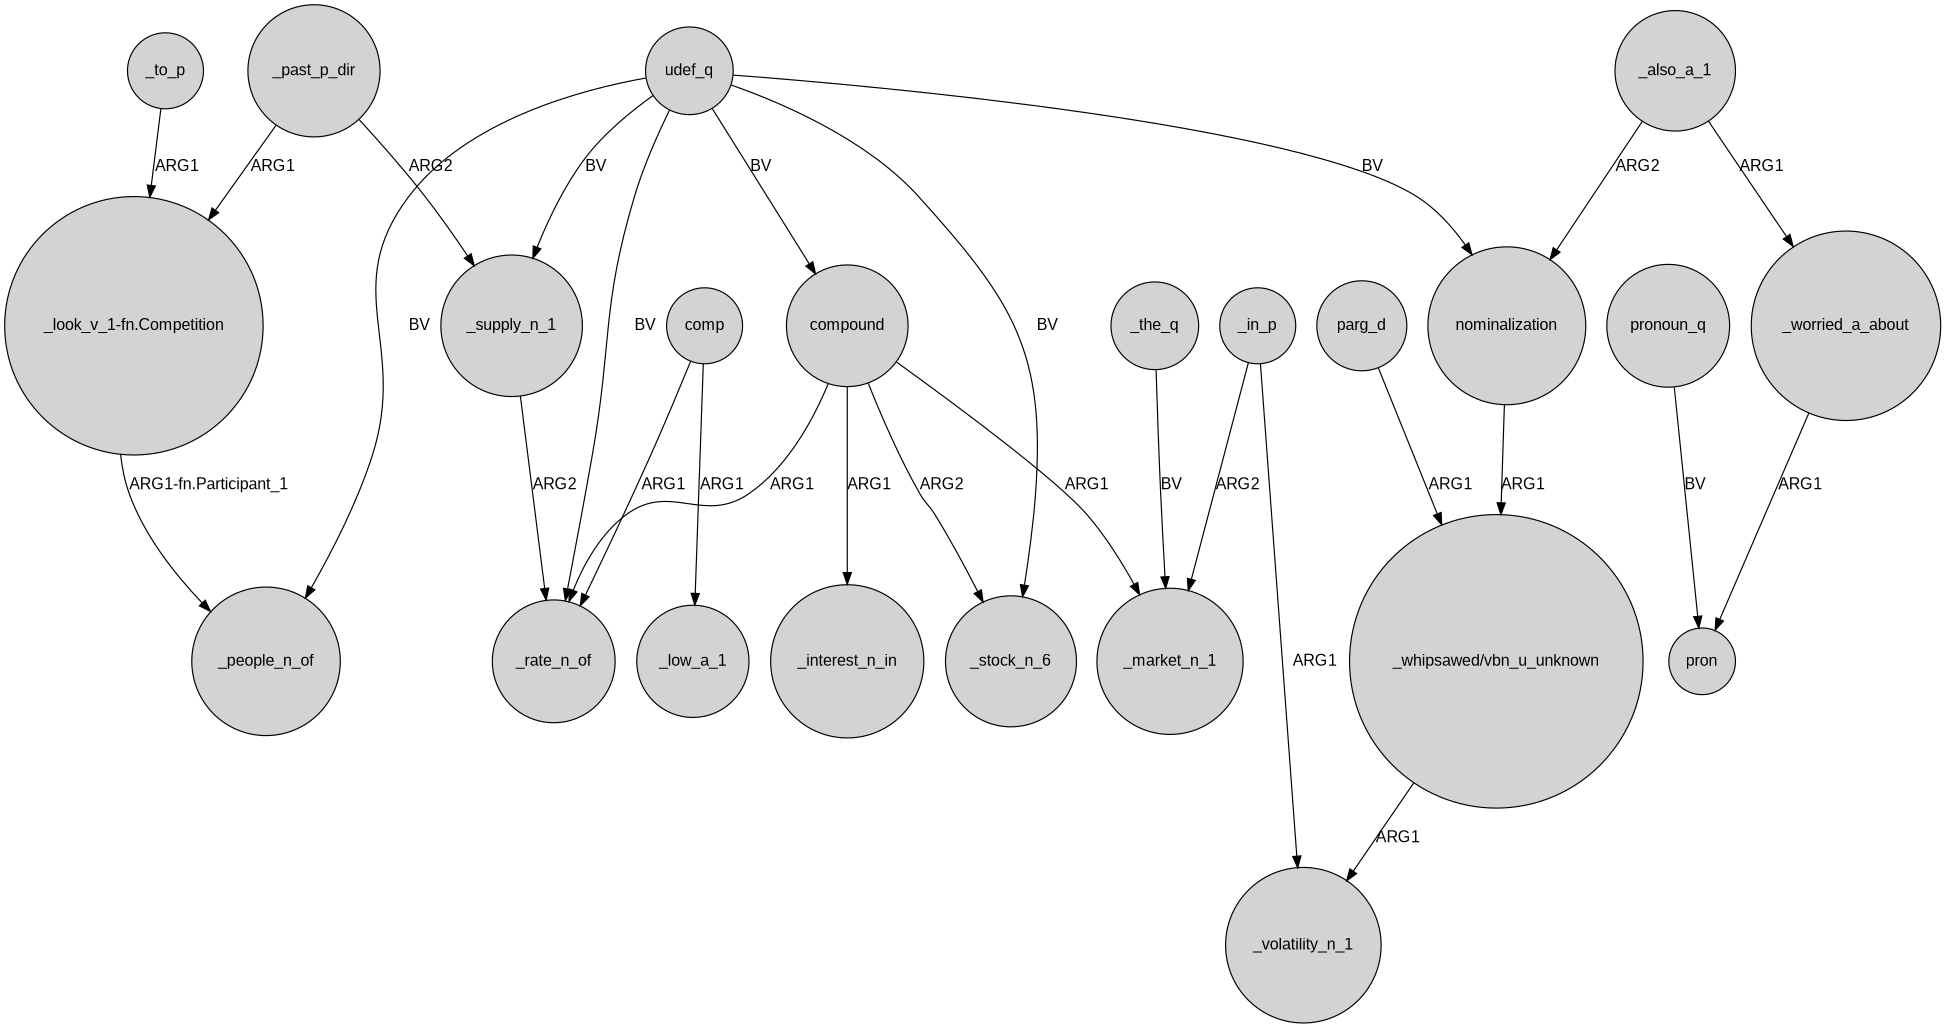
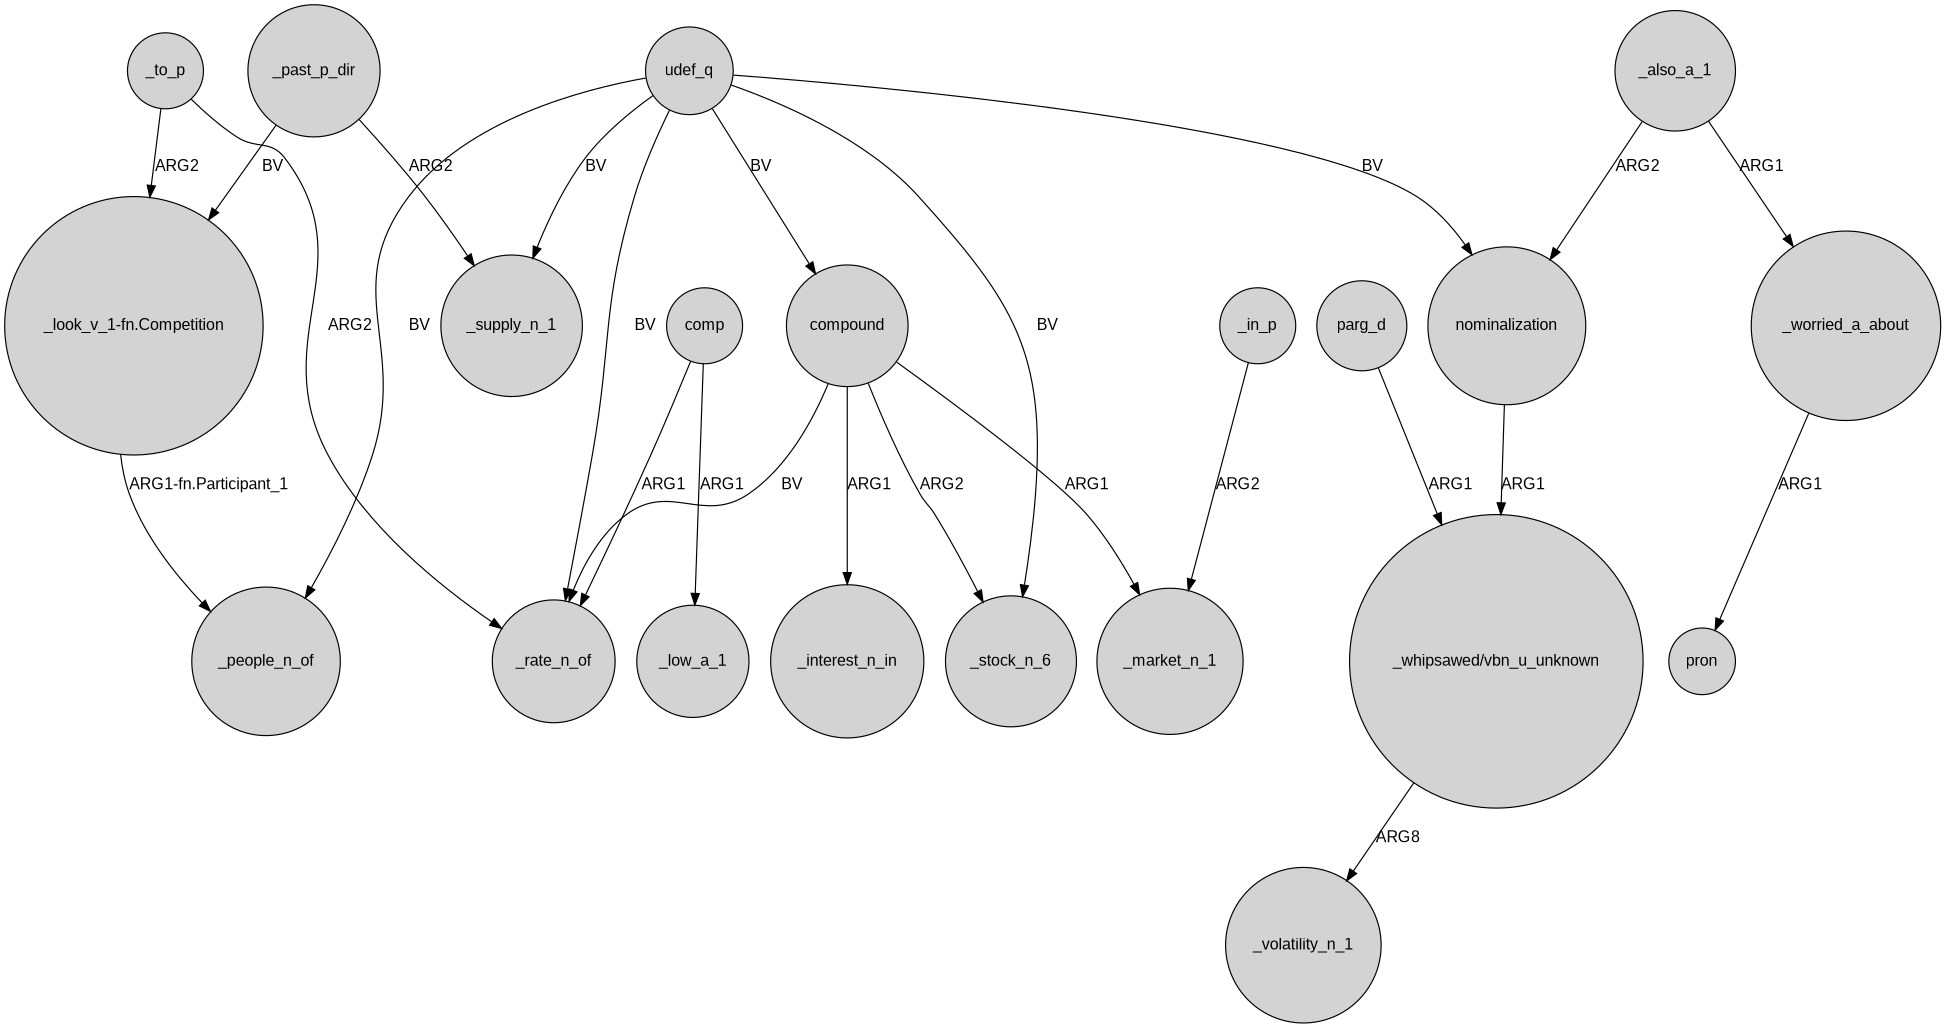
(177, 167) -> (177, 167)
(273, 167) -> (273, 167)
(1155, 326) -> none
(1668, 326) -> none
(792, 485) -> (792, 485)
(533, 492) -> (307, 366)
(1279, 610) -> none
(1398, 838) -> (1398, 838)
